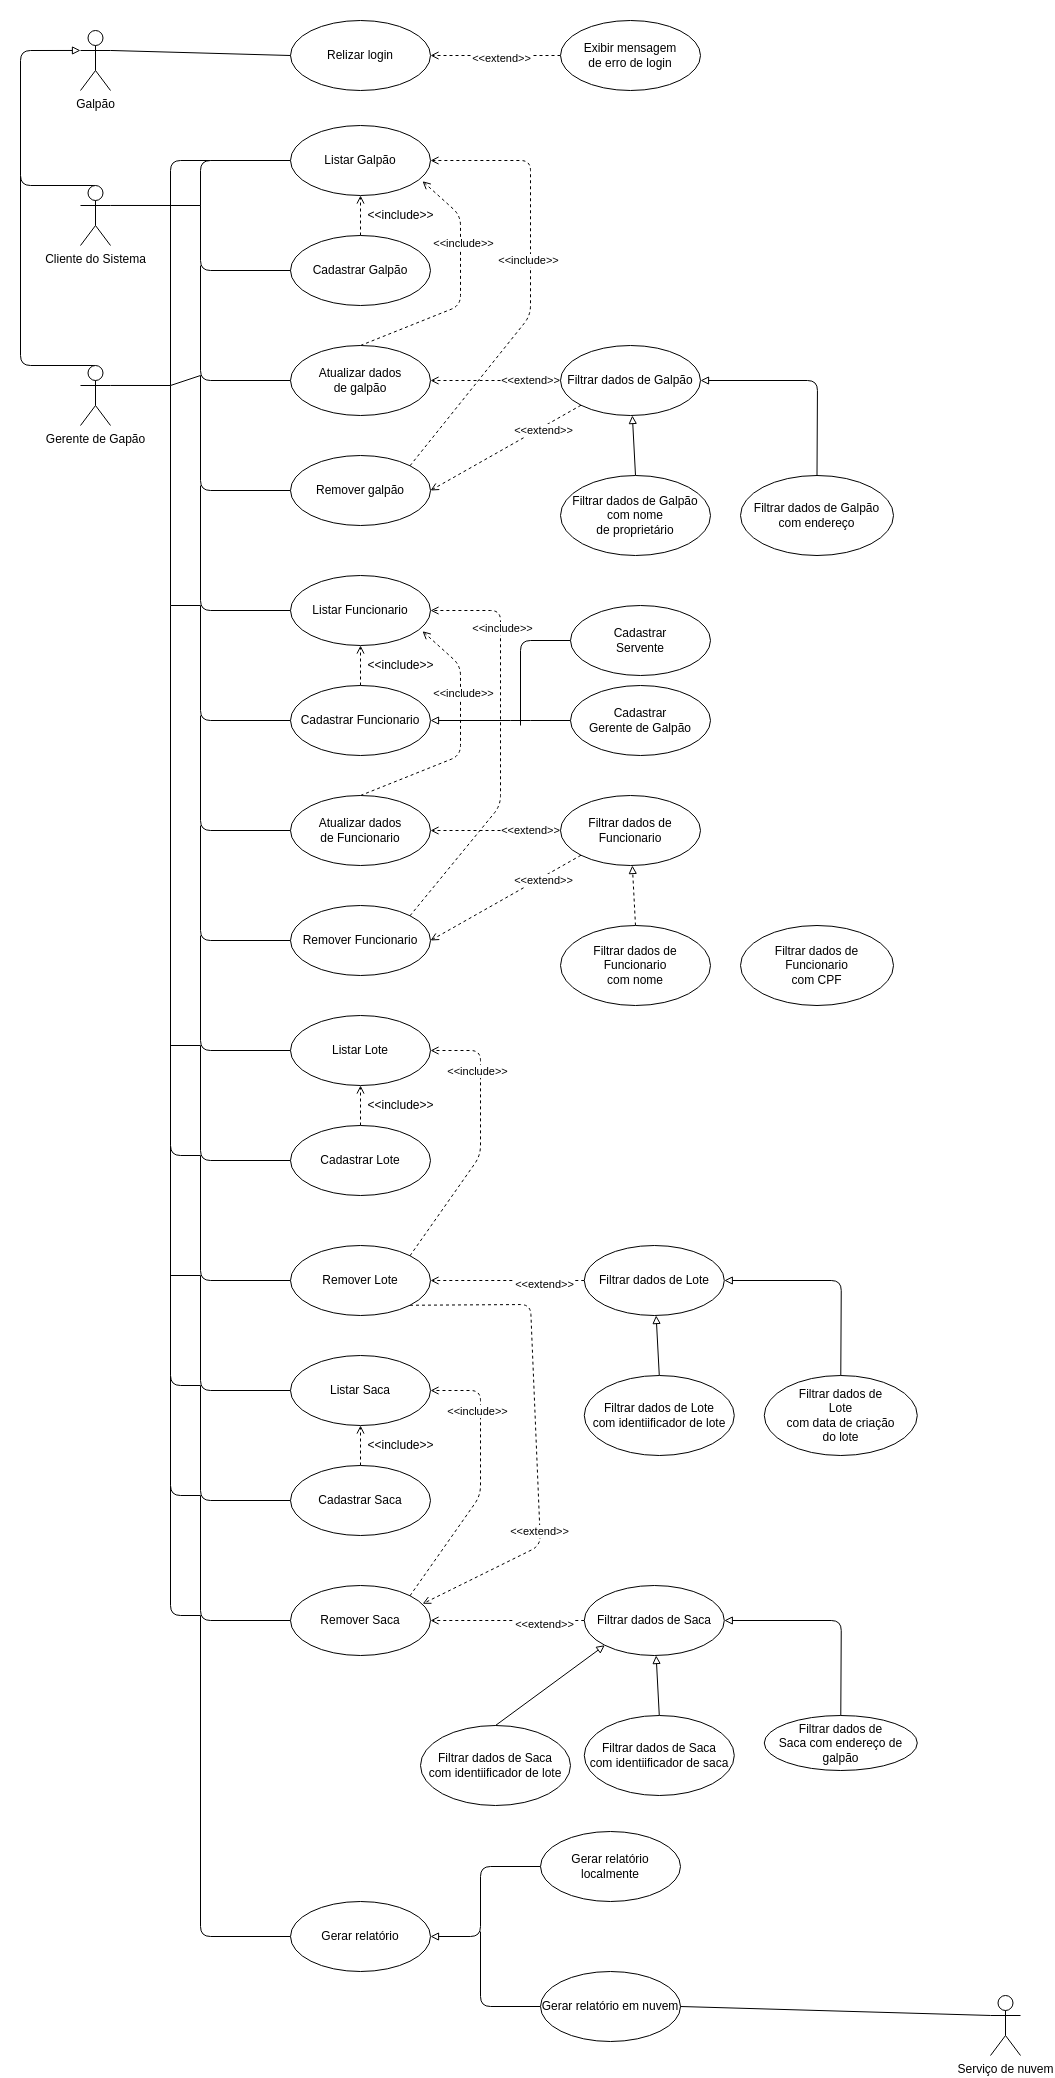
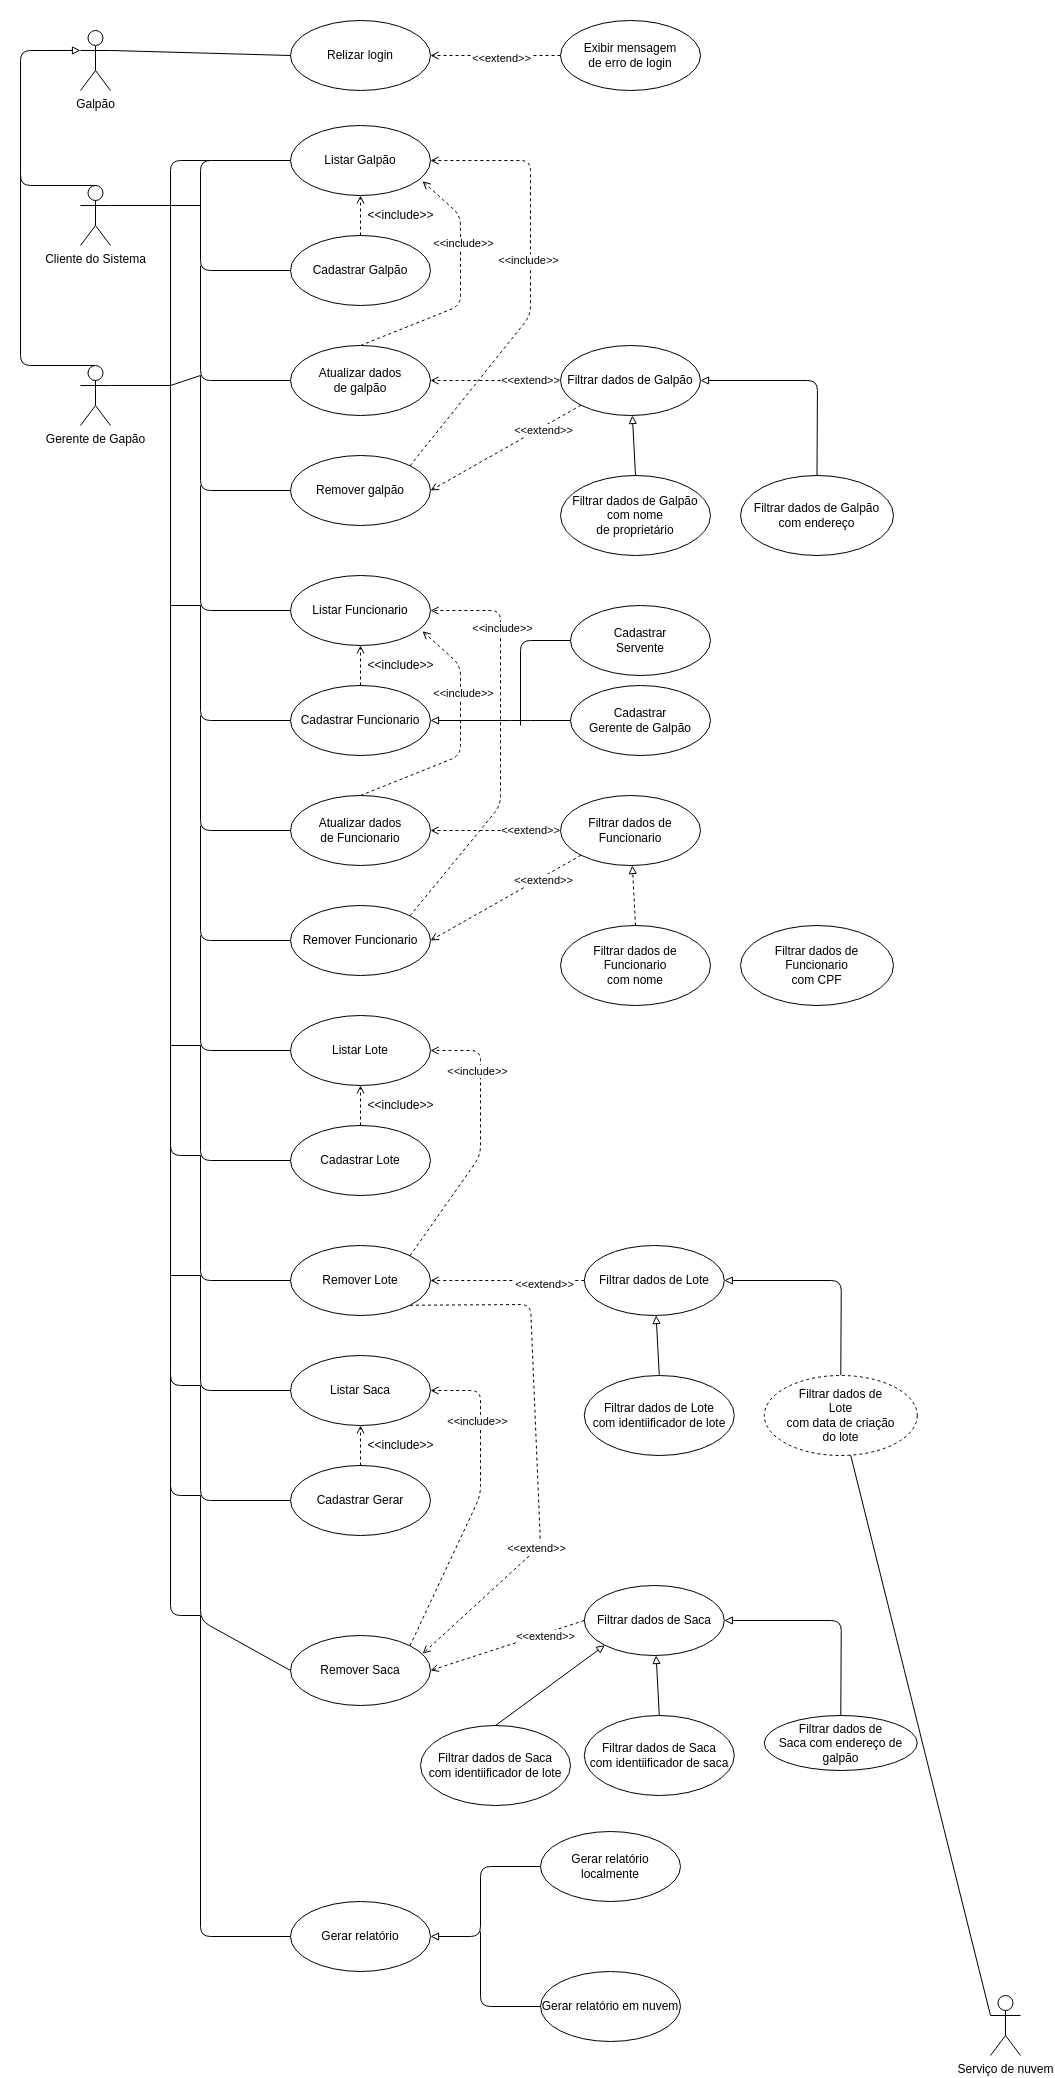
(841, 1416) -> (841, 1416)
(361, 1501) -> (361, 1501)
(361, 1621) -> (361, 1671)
(835, 2011) -> (920, 1734)
